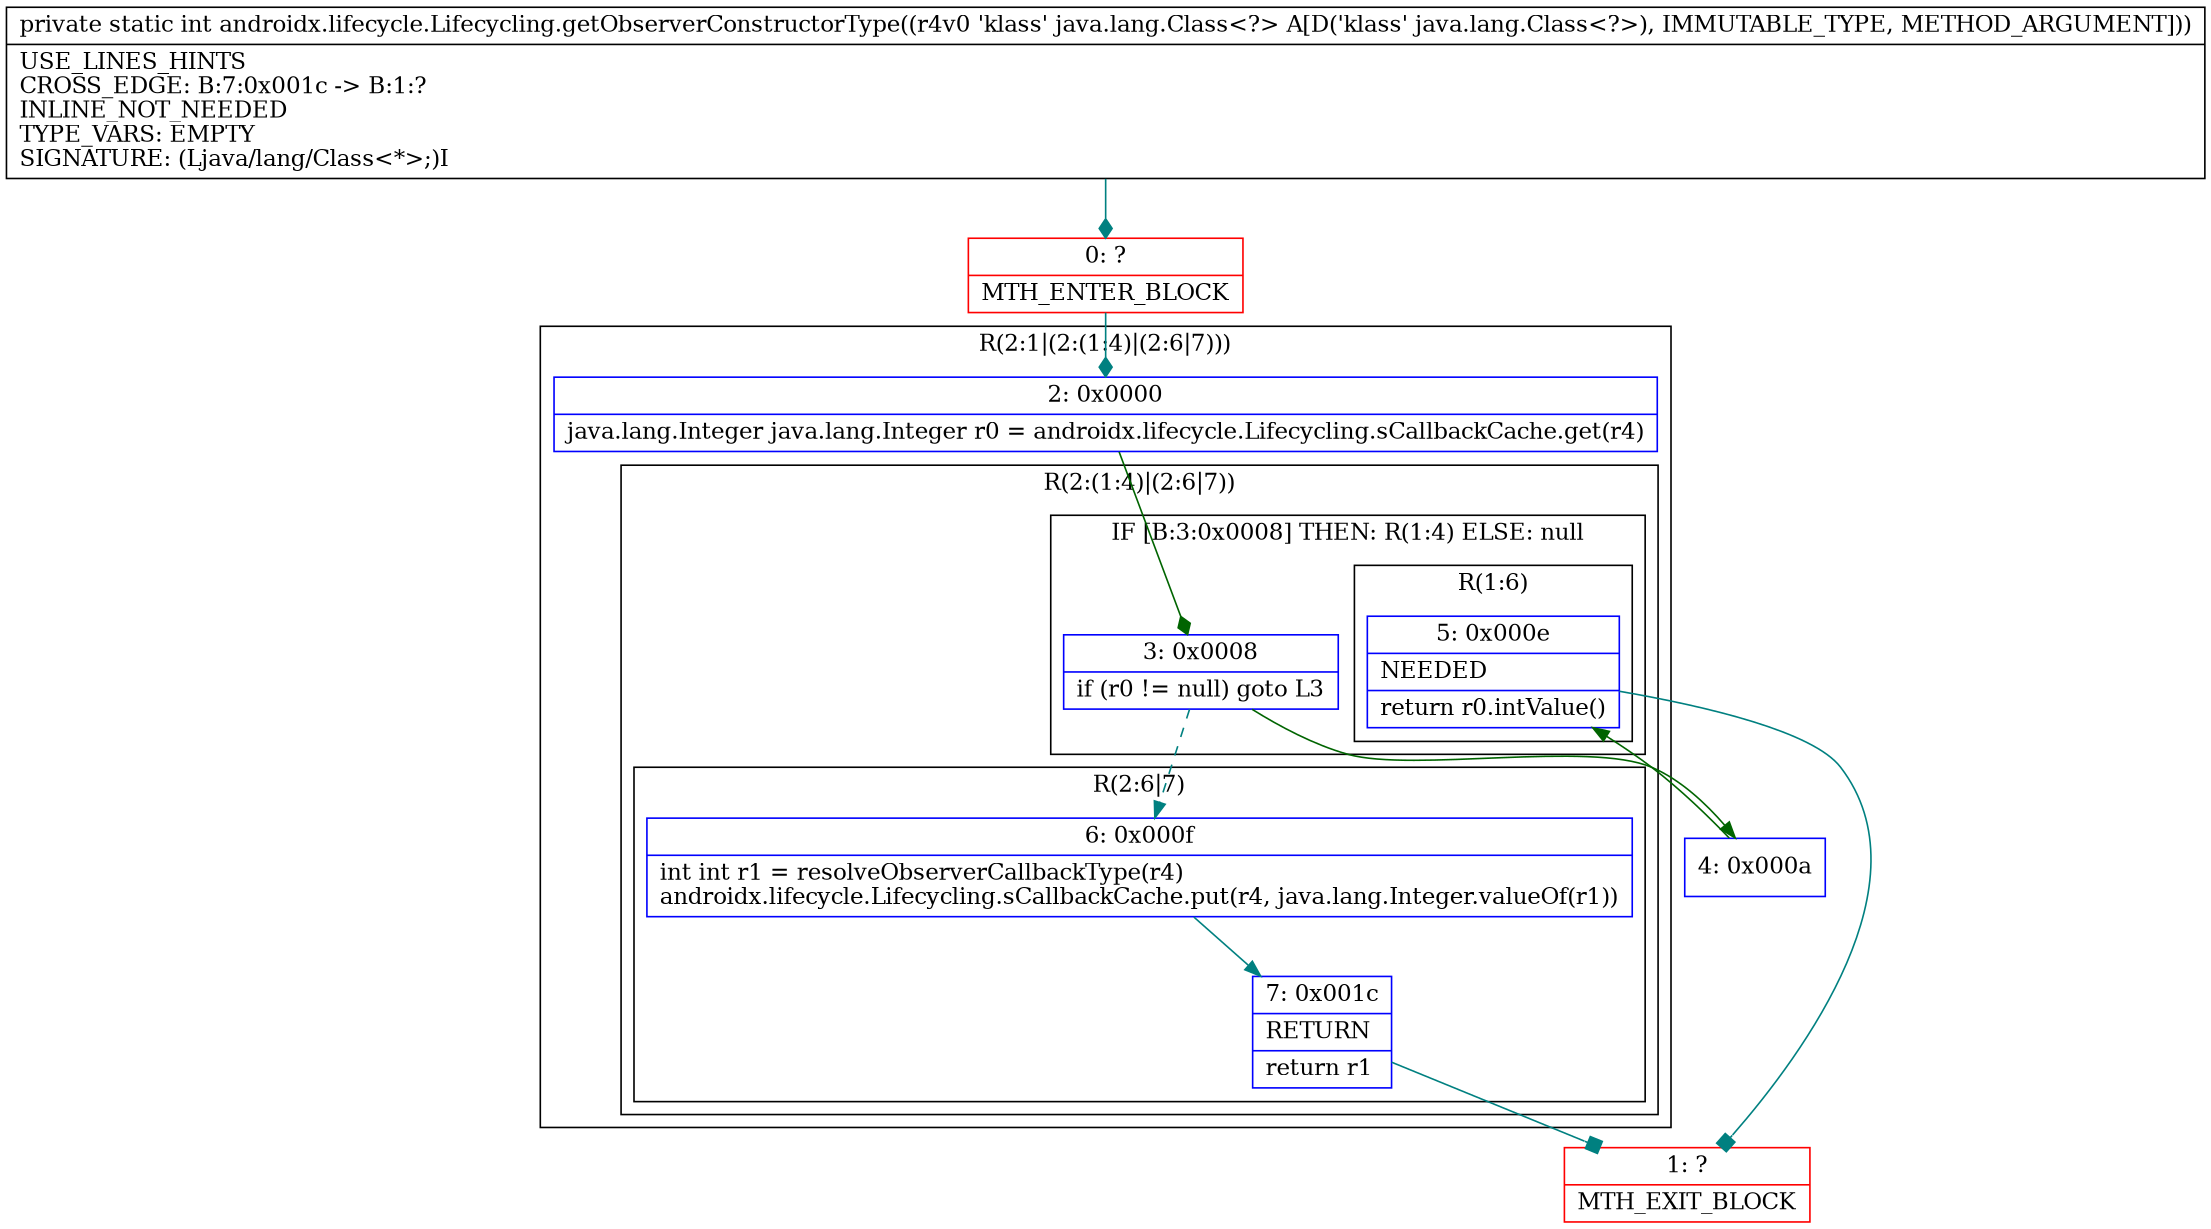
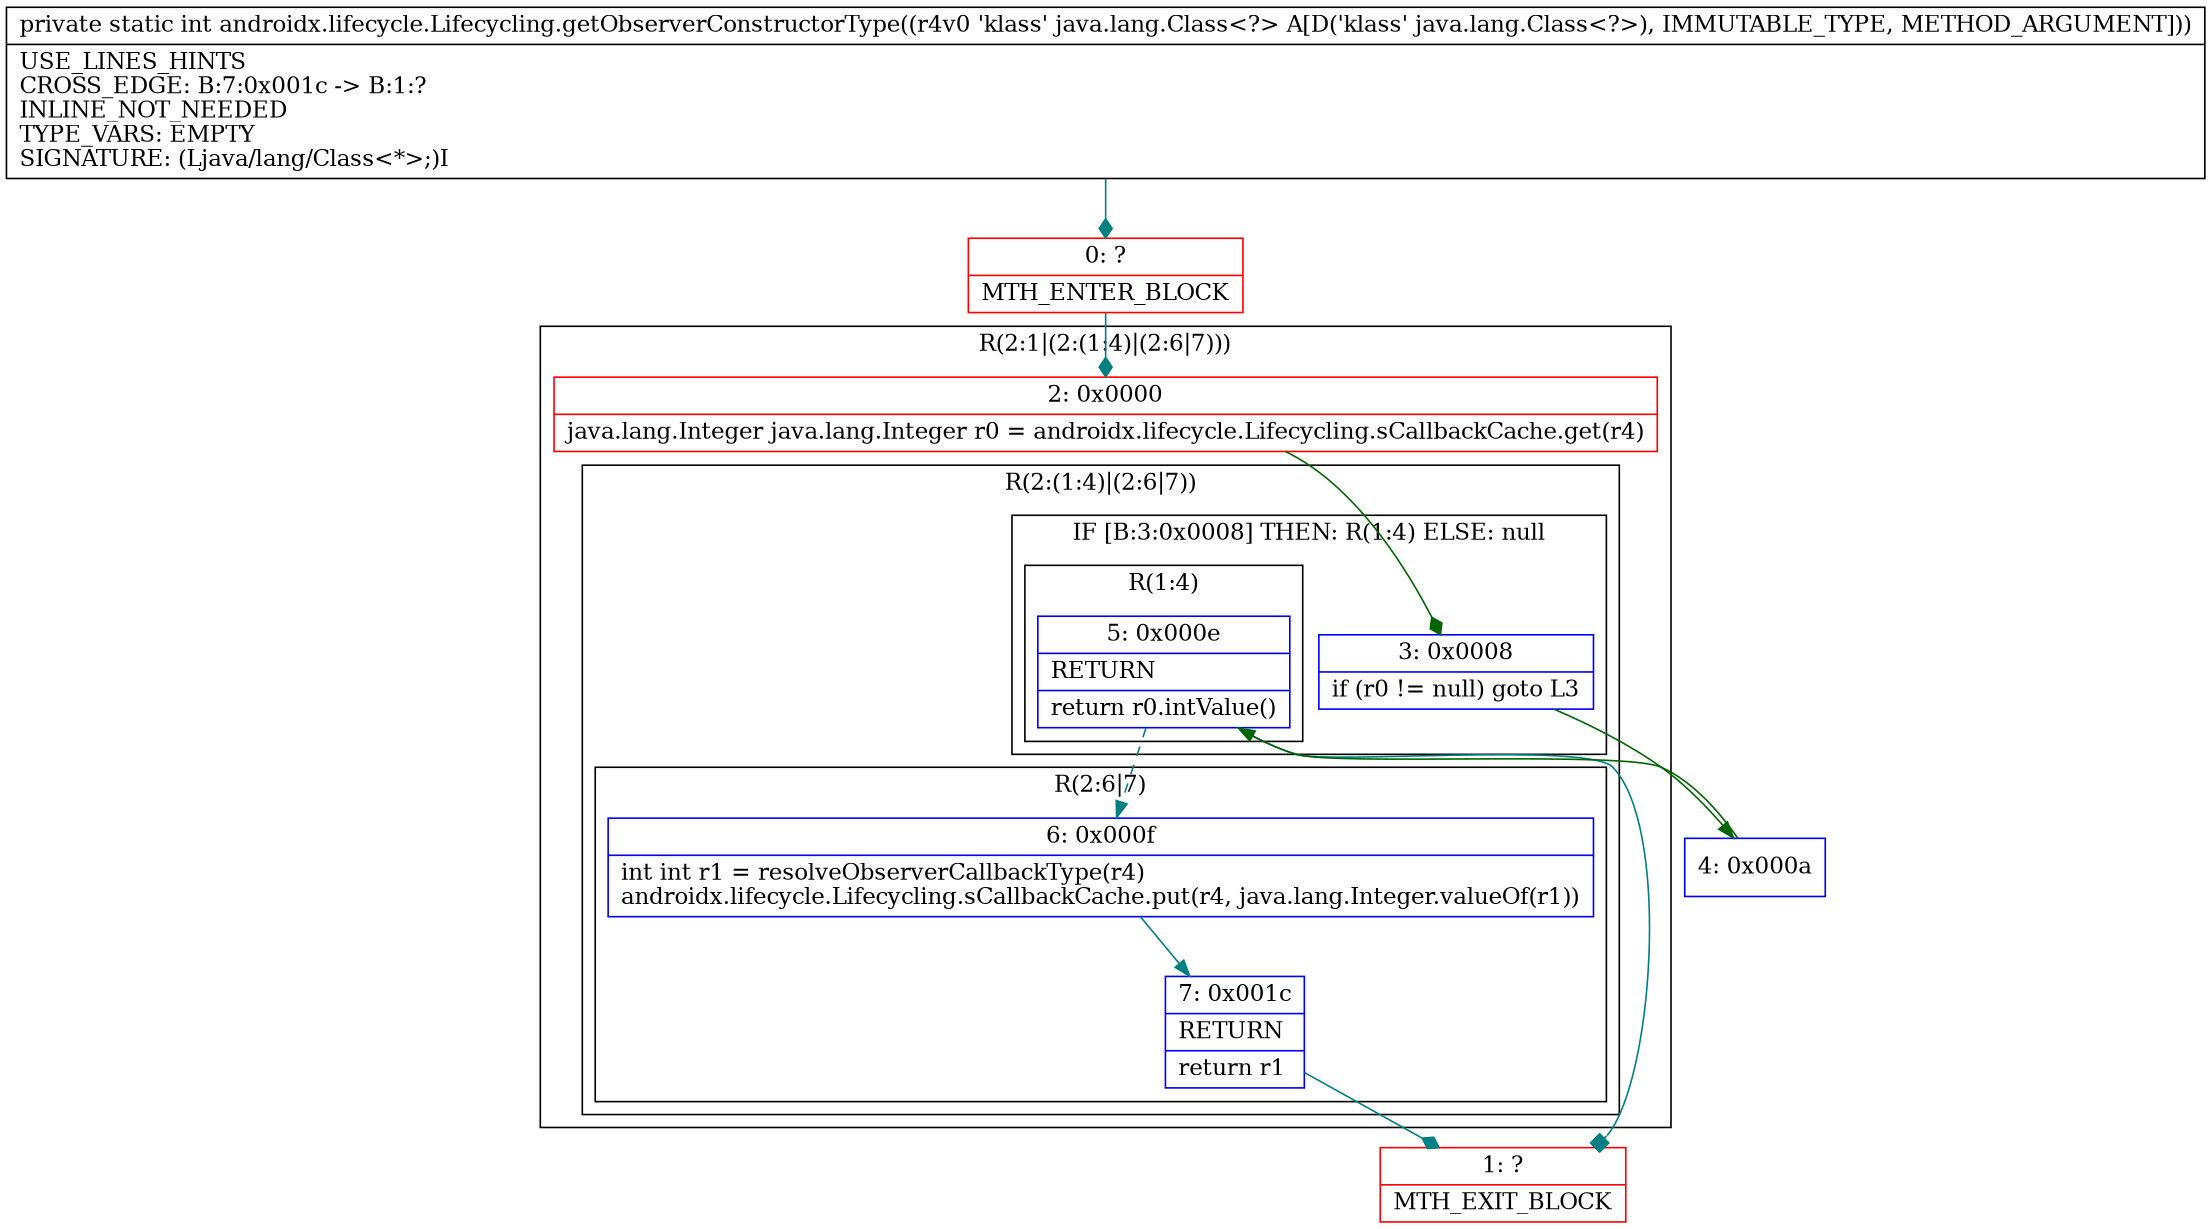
(1106, 414) -> (1106, 414)
(1493, 584) -> (1164, 584)
(1434, 671) -> (1103, 671)
(1178, 744) -> (1130, 778)
(1464, 1092) -> (1337, 1091)
